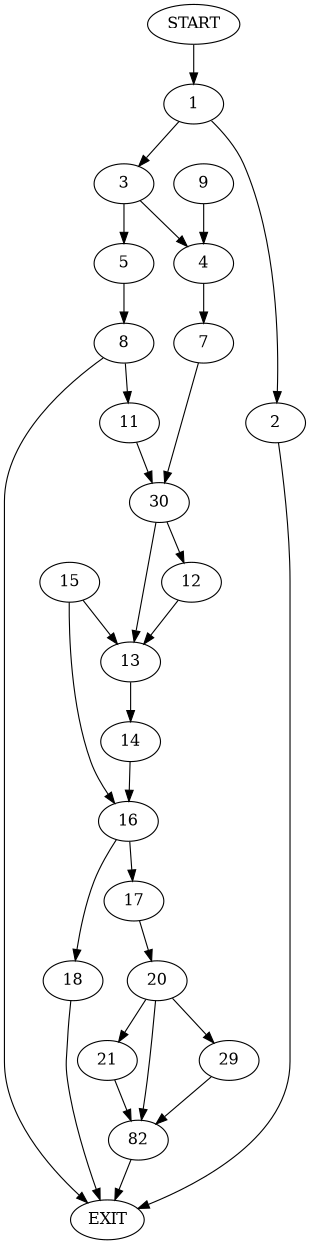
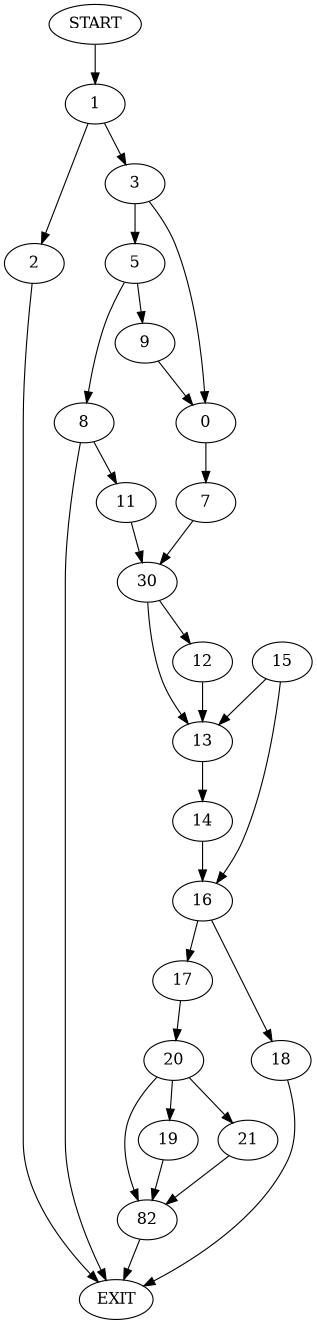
(204, 263) -> (206, 423)
none -> (139, 298)
(229, 1060) -> (168, 1140)
